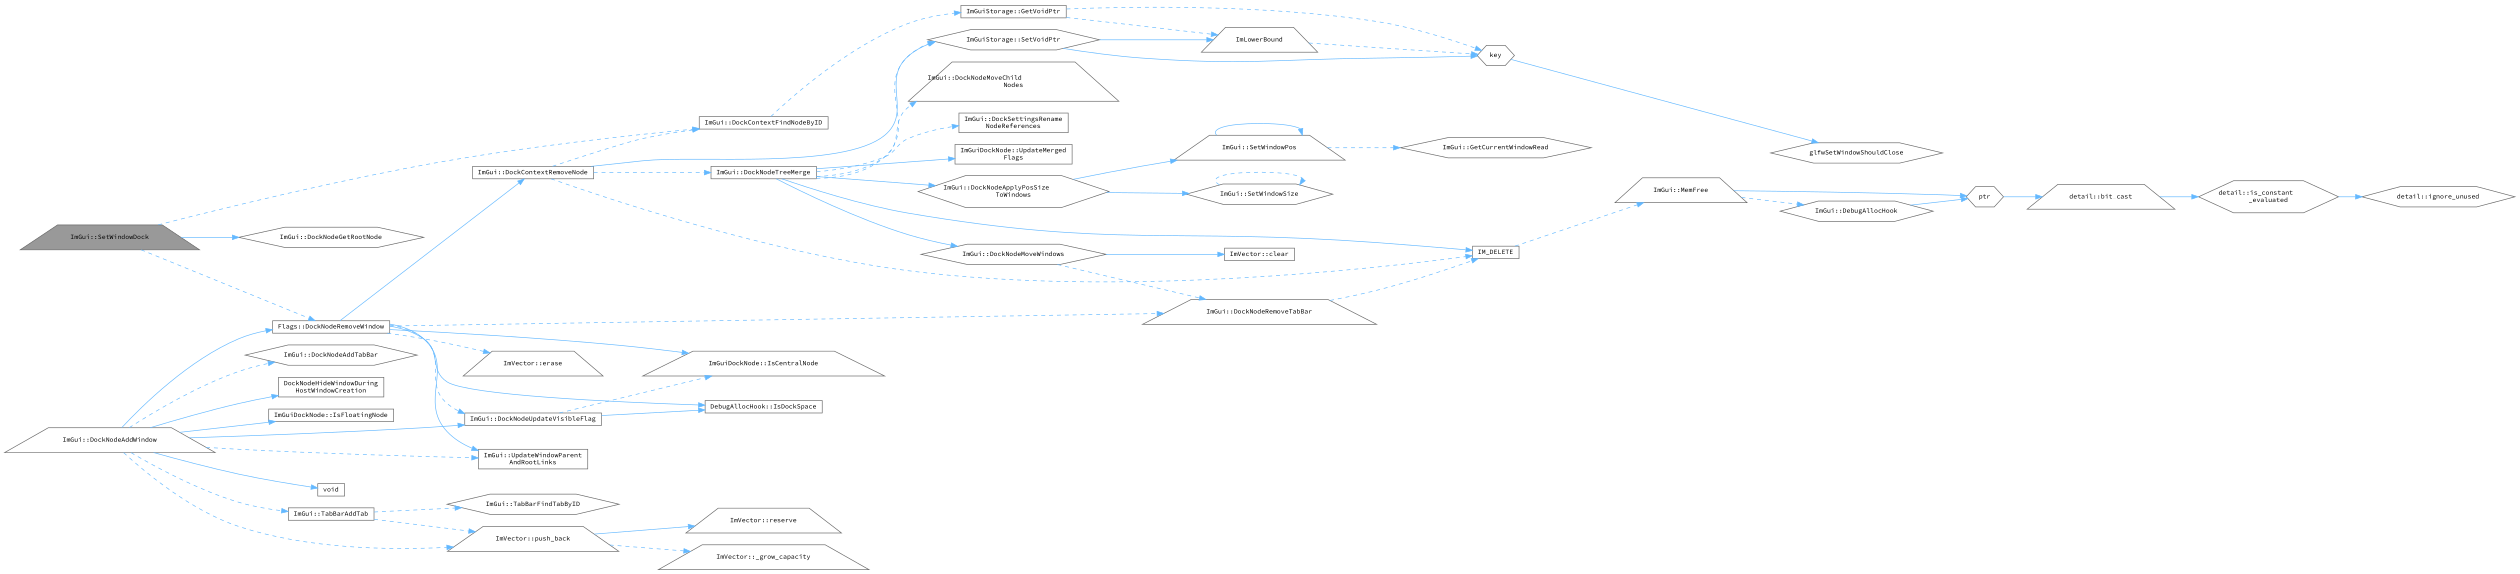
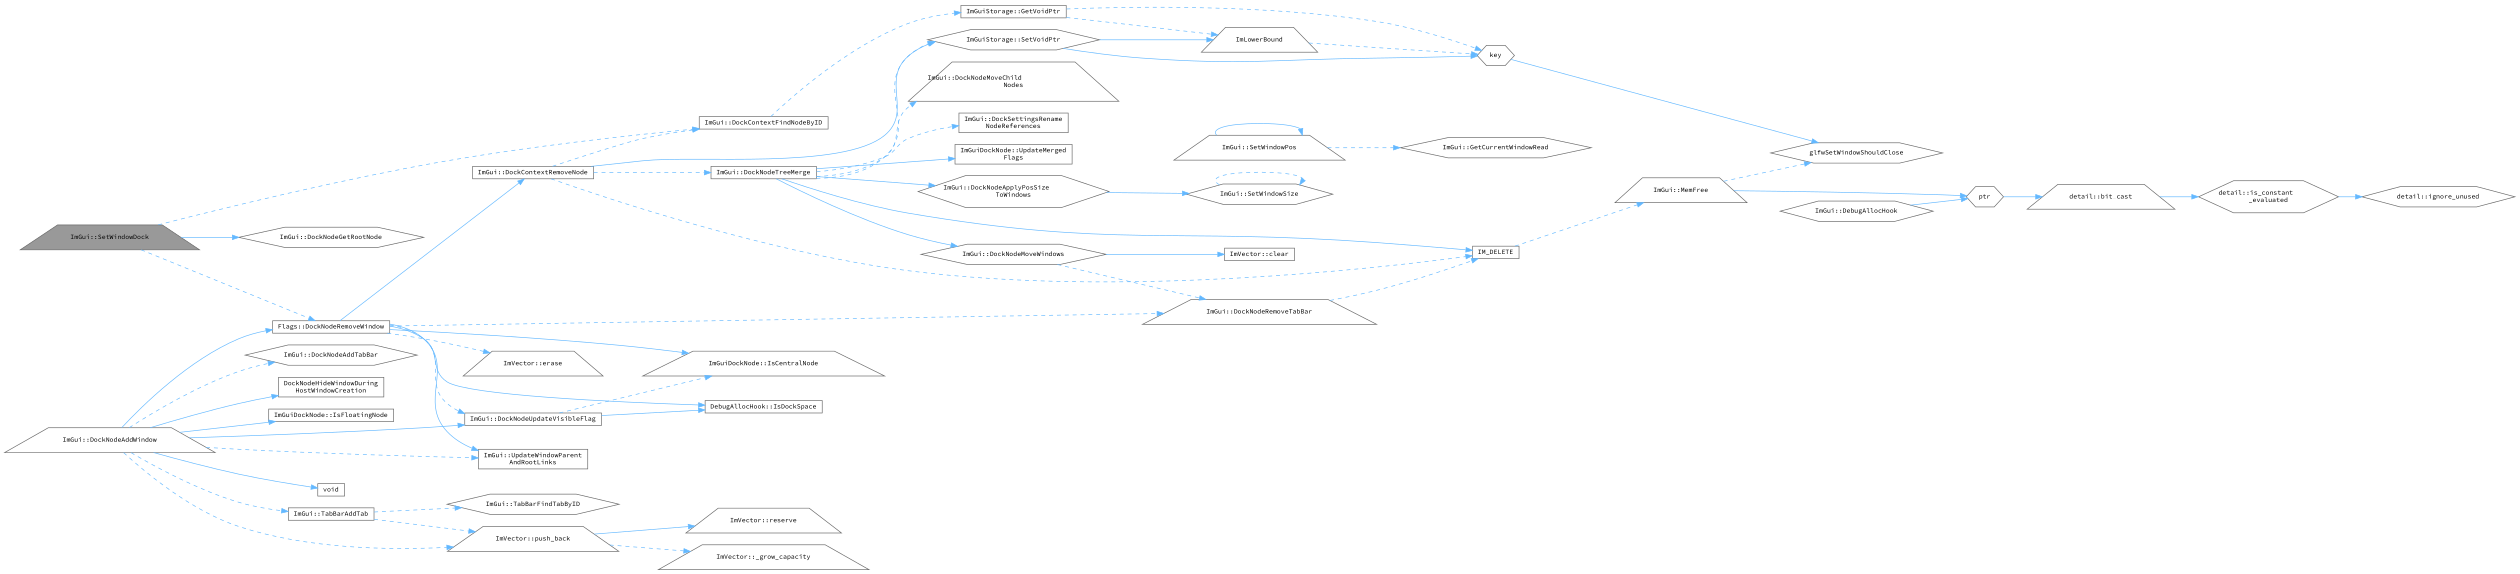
(1122, 170) -> none
(1769, 201) -> (1764, 173)
